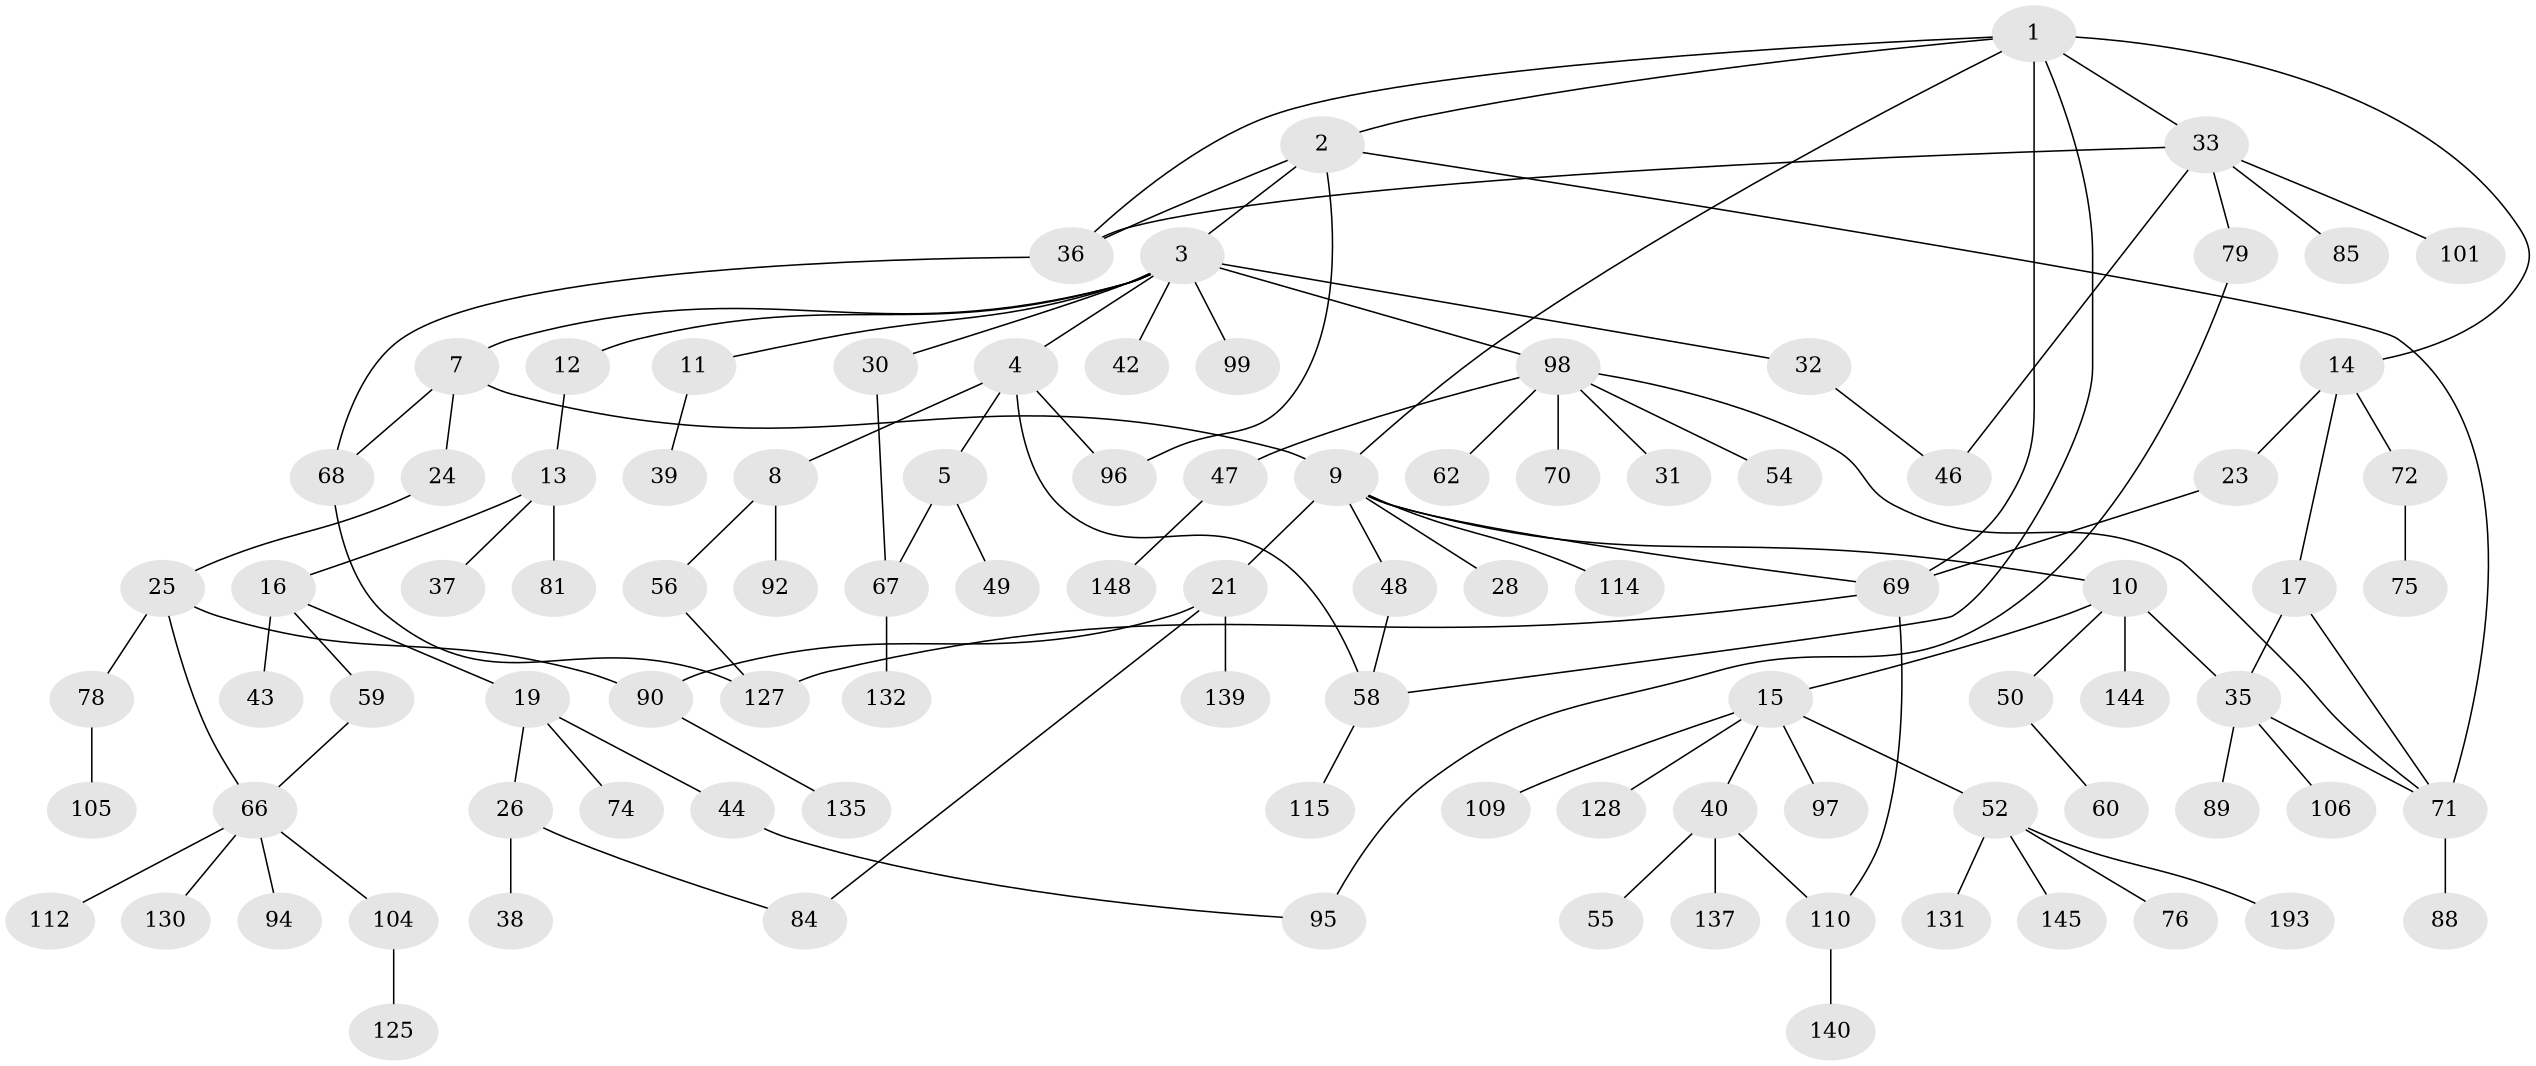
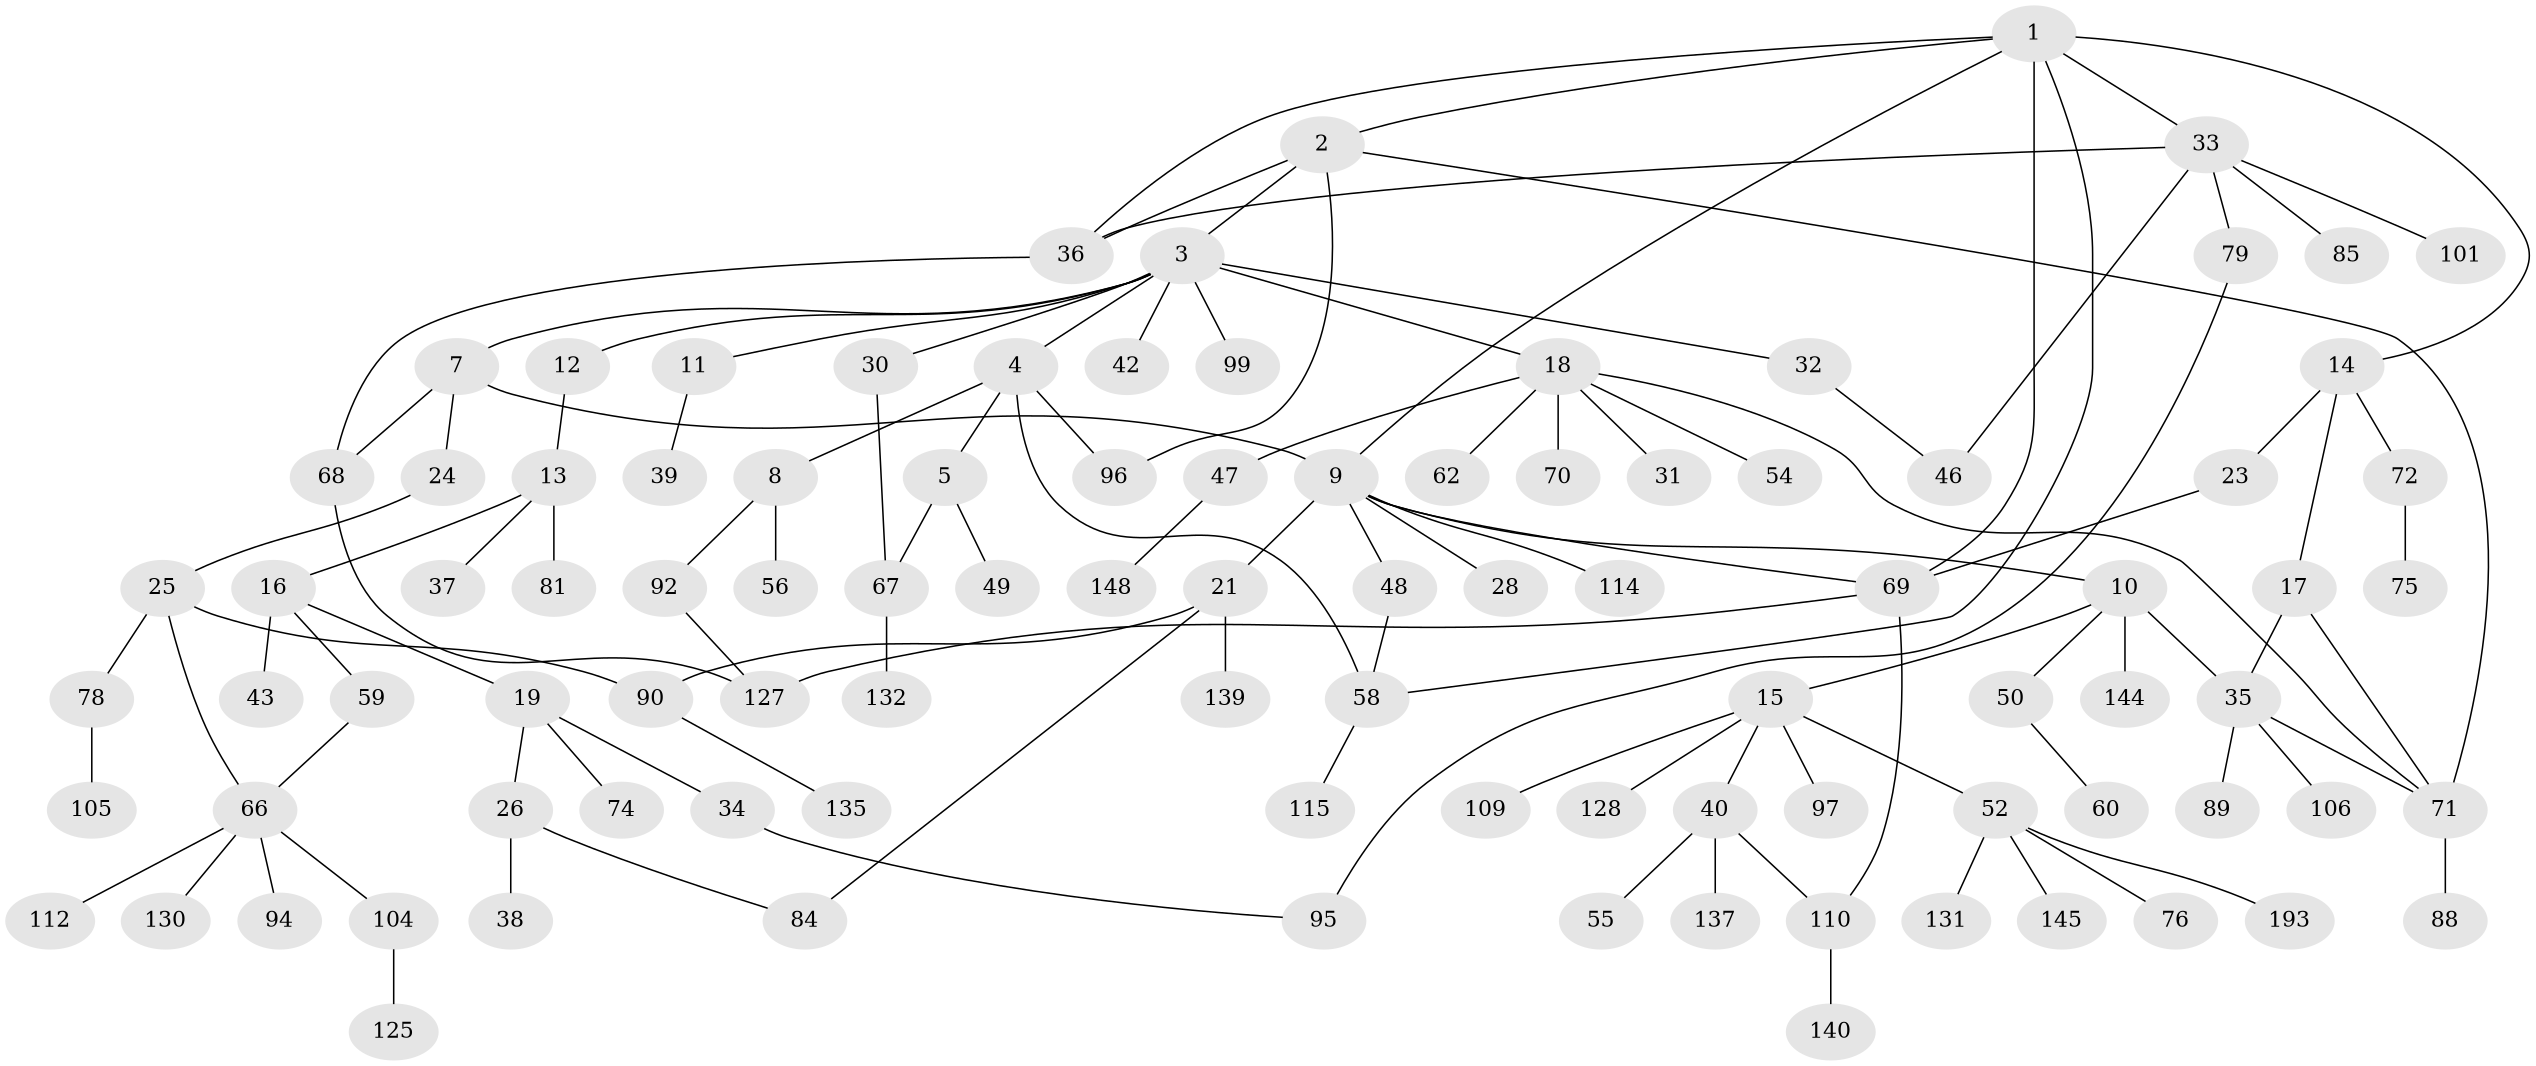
(1558, 367) -> (1558, 367)
(715, 644) -> (715, 644)
(733, 810) -> (733, 810)
